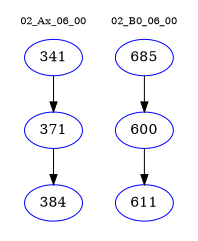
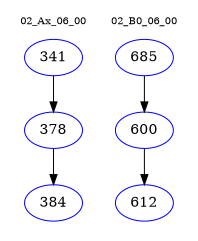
(54, 130) -> (54, 130)
(144, 203) -> (144, 203)
